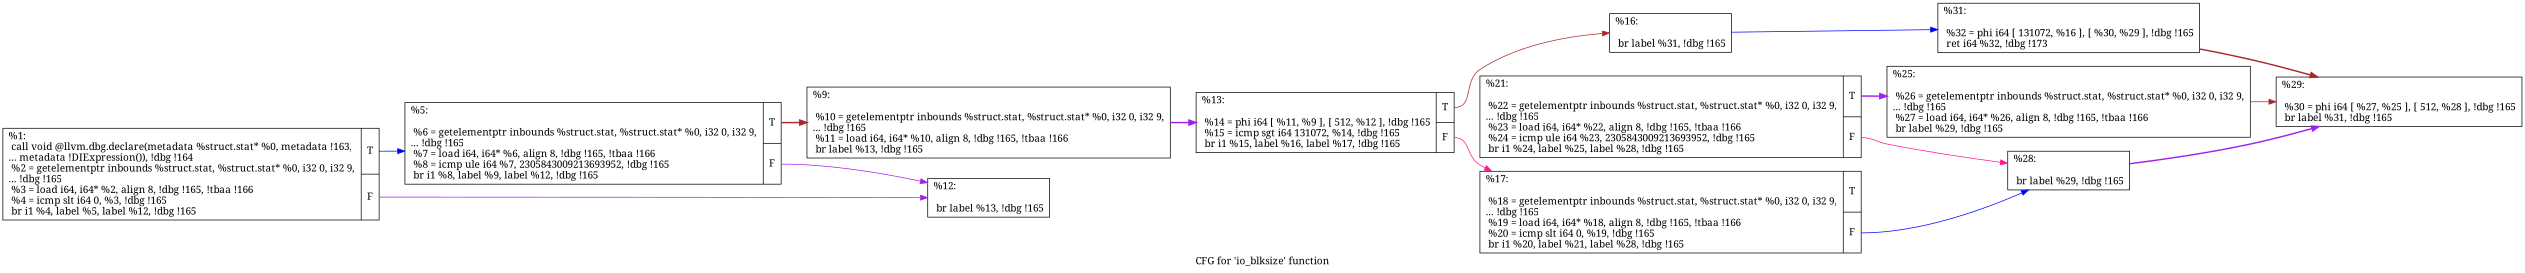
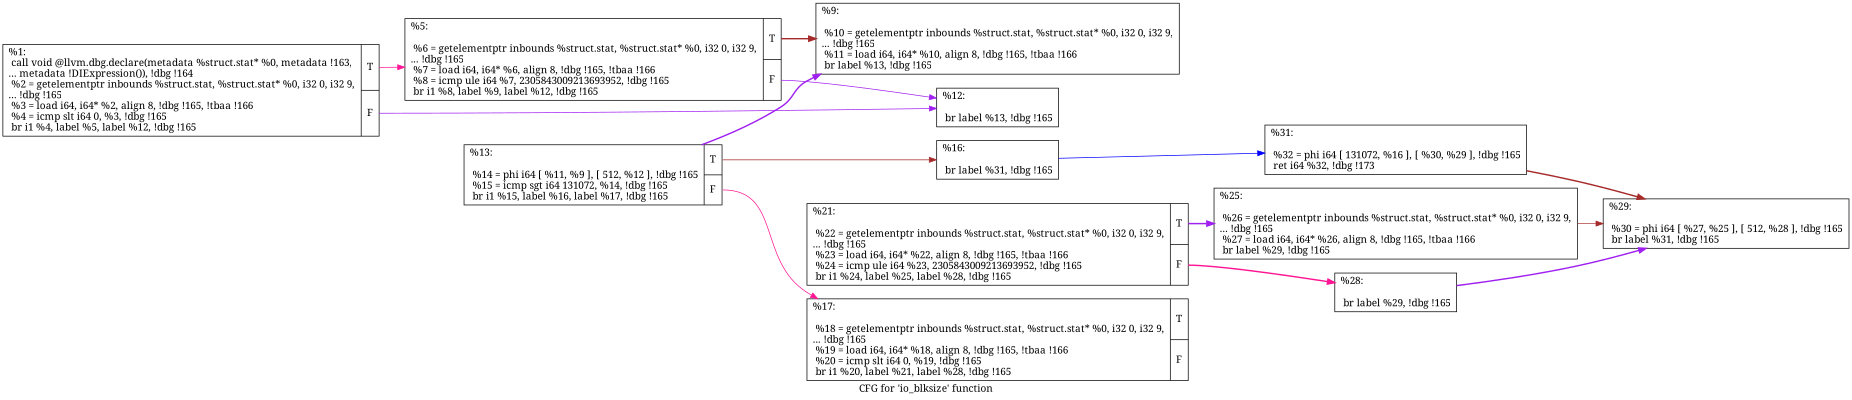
(1180, 123) -> (762, 118)
(388, 151) -> (388, 67)
(1930, 152) -> (1258, 272)
(1943, 221) -> none
